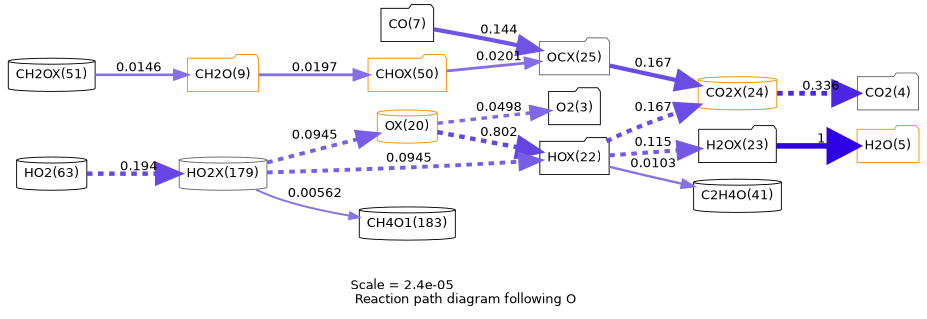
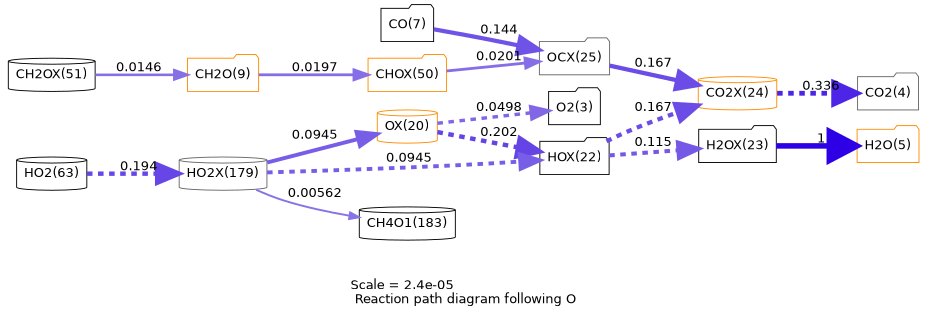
(497, 133) -> (497, 133)
(313, 151) -> (313, 151)
(738, 196) -> none
